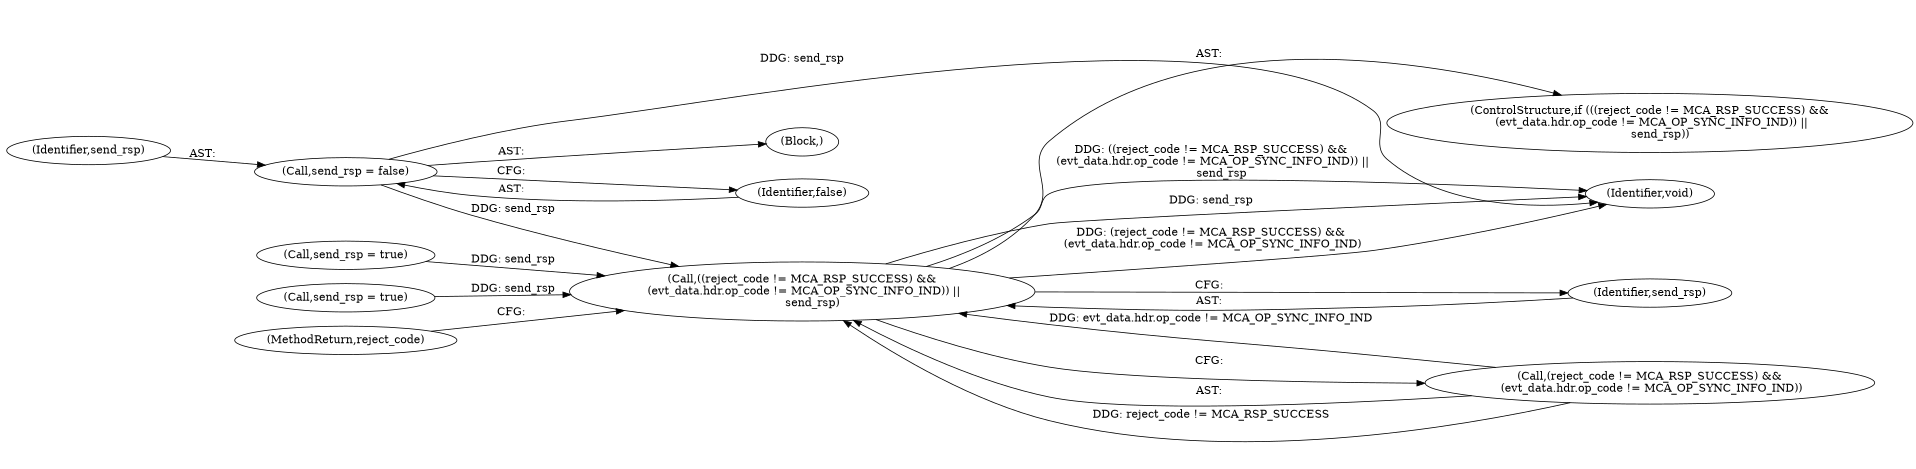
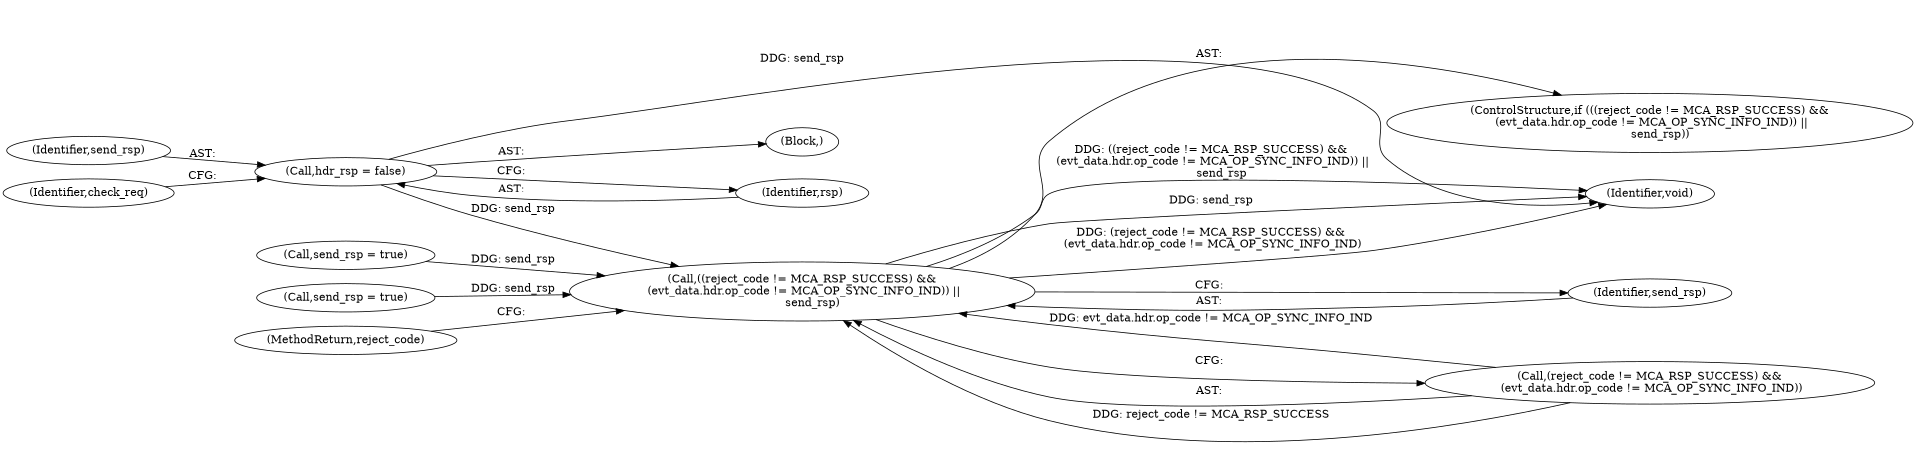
(346, 172) -> (346, 172)
none -> (89, 193)
(802, 193) -> (802, 193)
